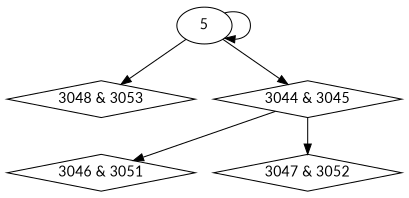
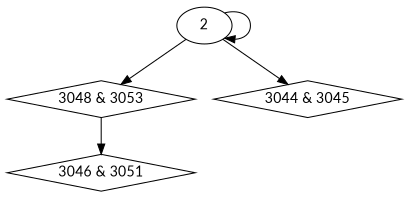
(204, 26) -> (204, 26)
(209, 134) -> (101, 131)
(308, 173) -> none
